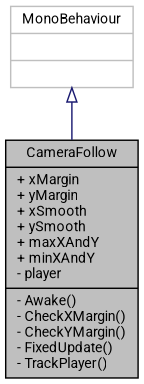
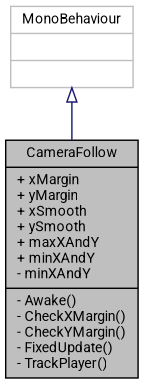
(40, 274) -> (54, 274)
